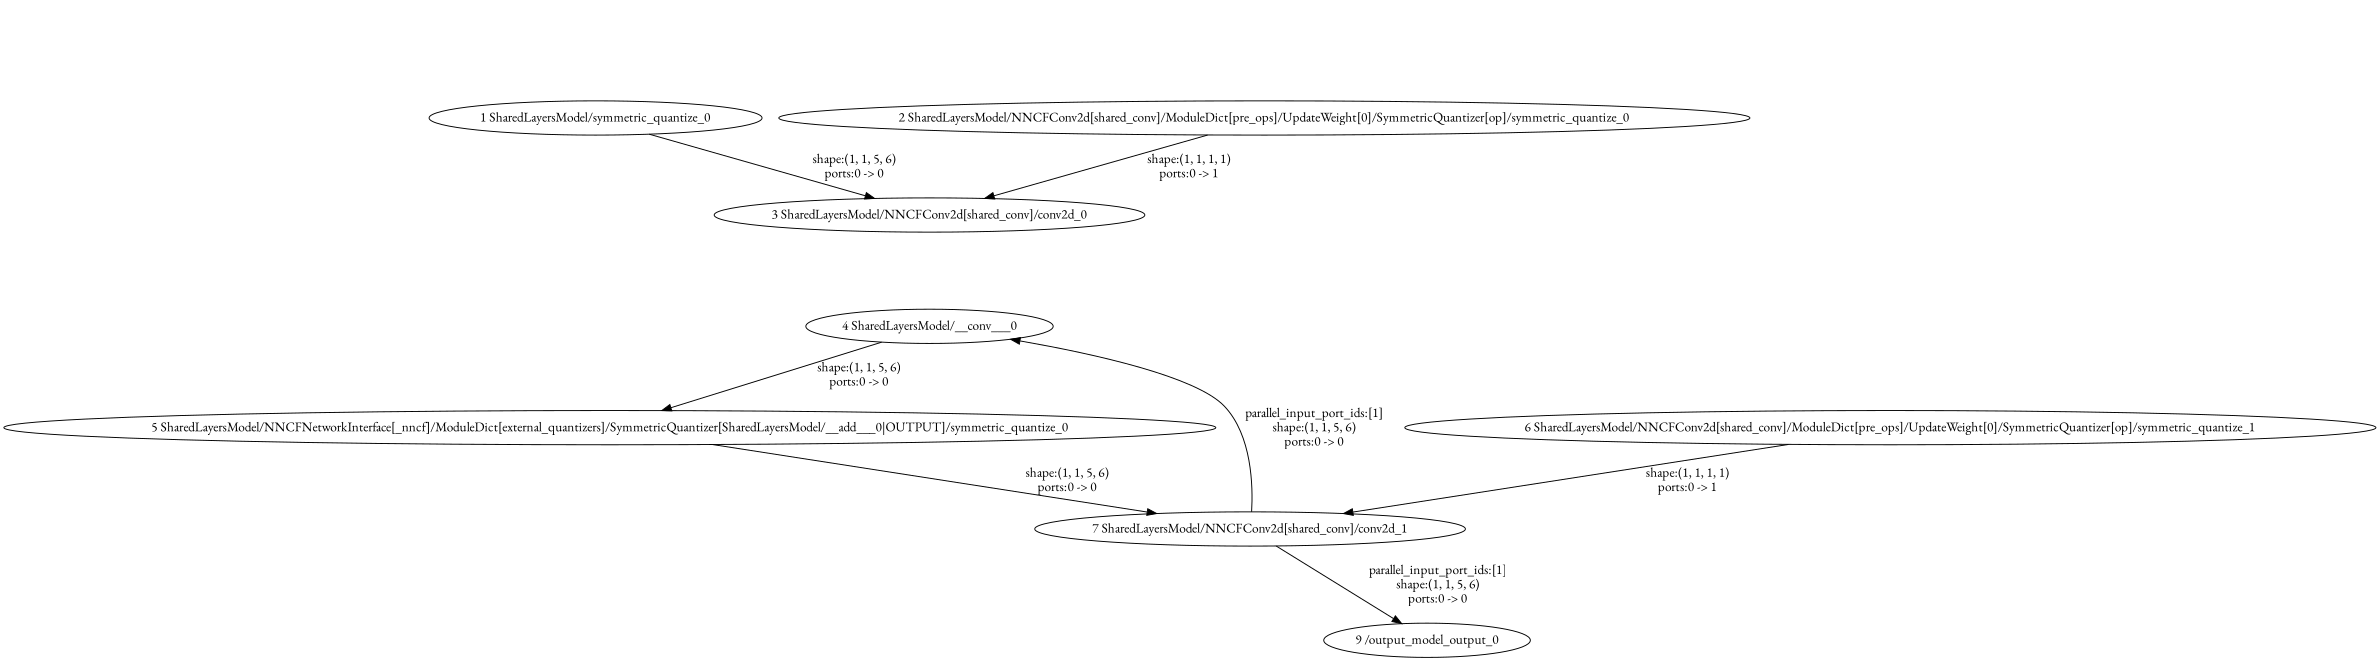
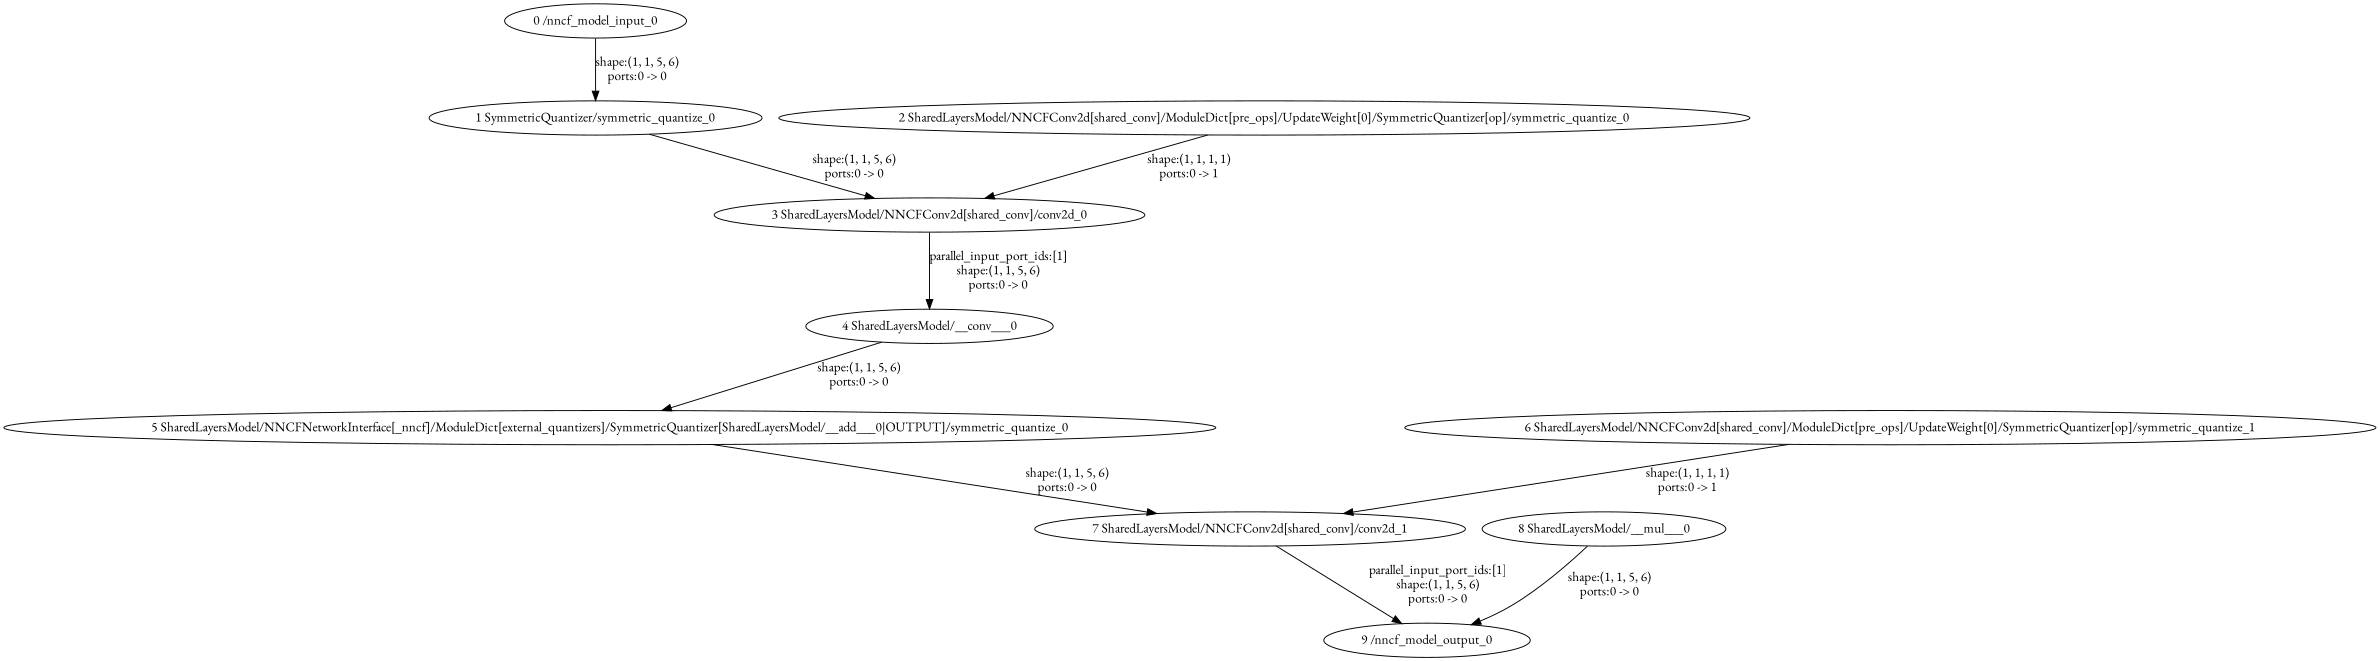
none -> (596, 21)
(596, 118) -> (596, 118)
(1179, 381) -> (930, 266)
none -> (1604, 529)
(1427, 640) -> (1427, 640)
